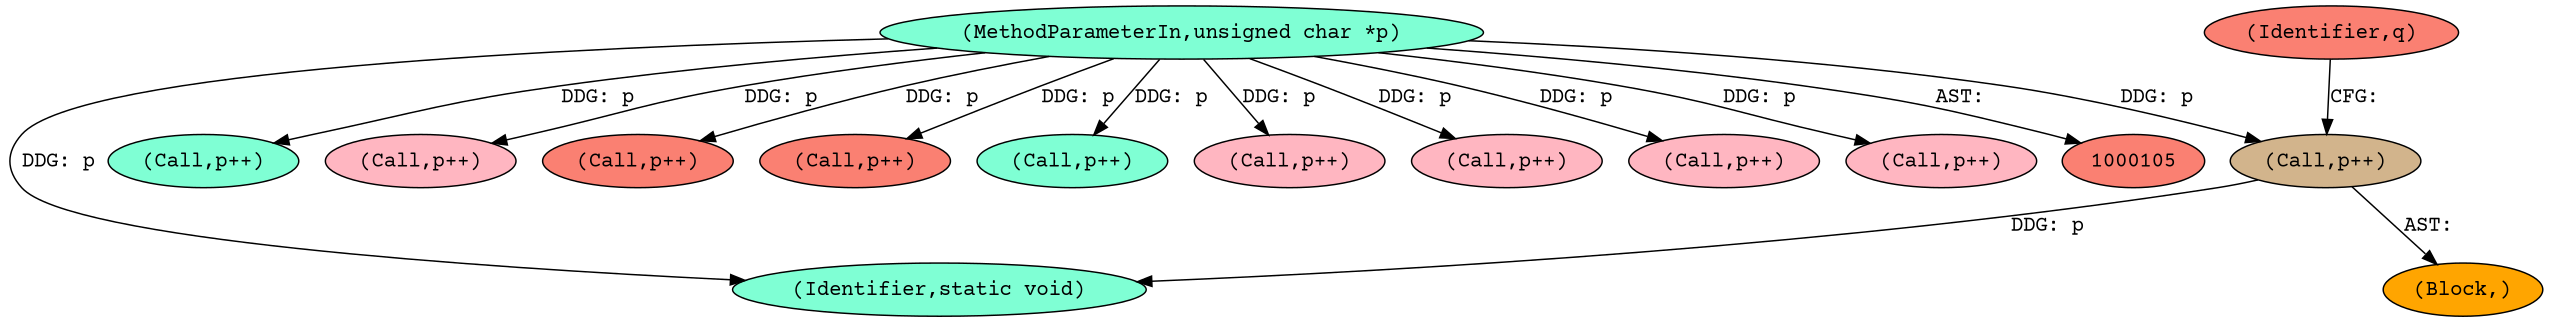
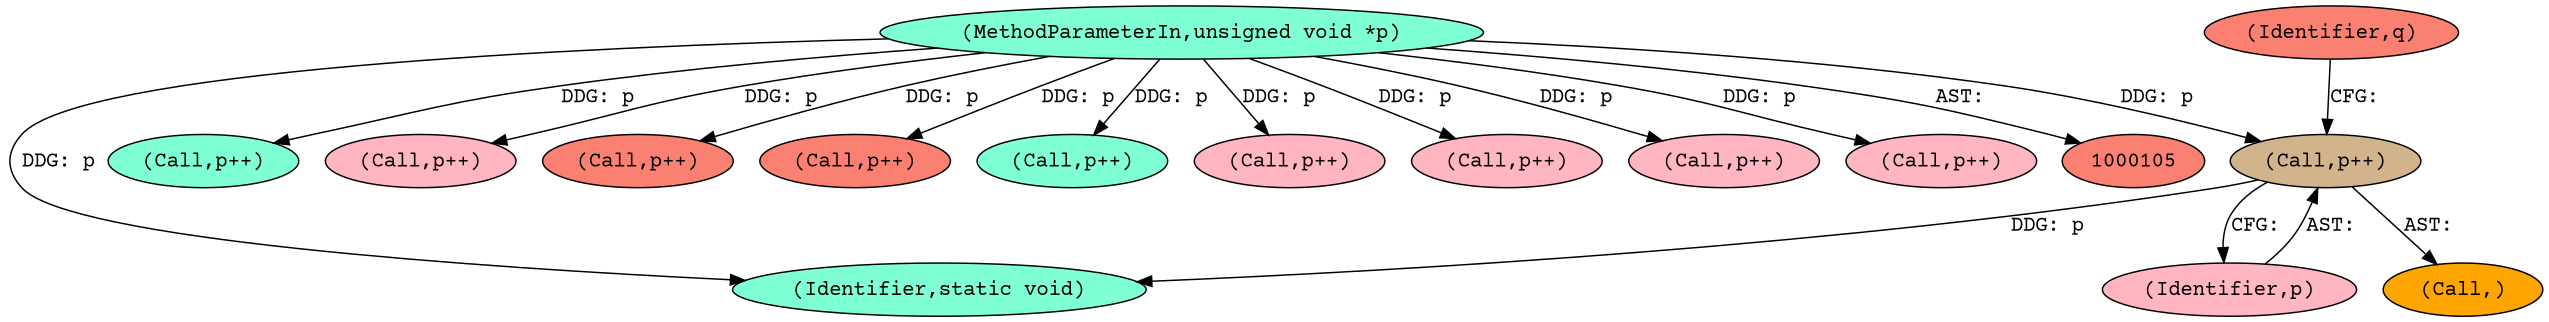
(1182, 33) -> (1182, 33)
none -> (2230, 290)
(2463, 290) -> (2463, 290)
